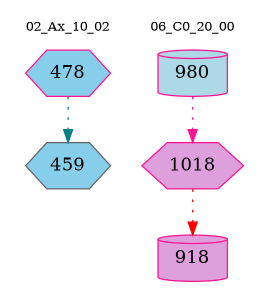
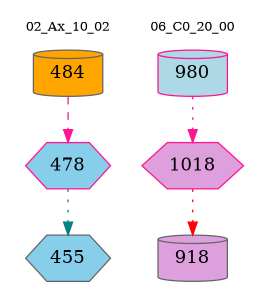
none -> (68, 73)
(68, 166) -> (68, 258)
(193, 258) -> (193, 258)
